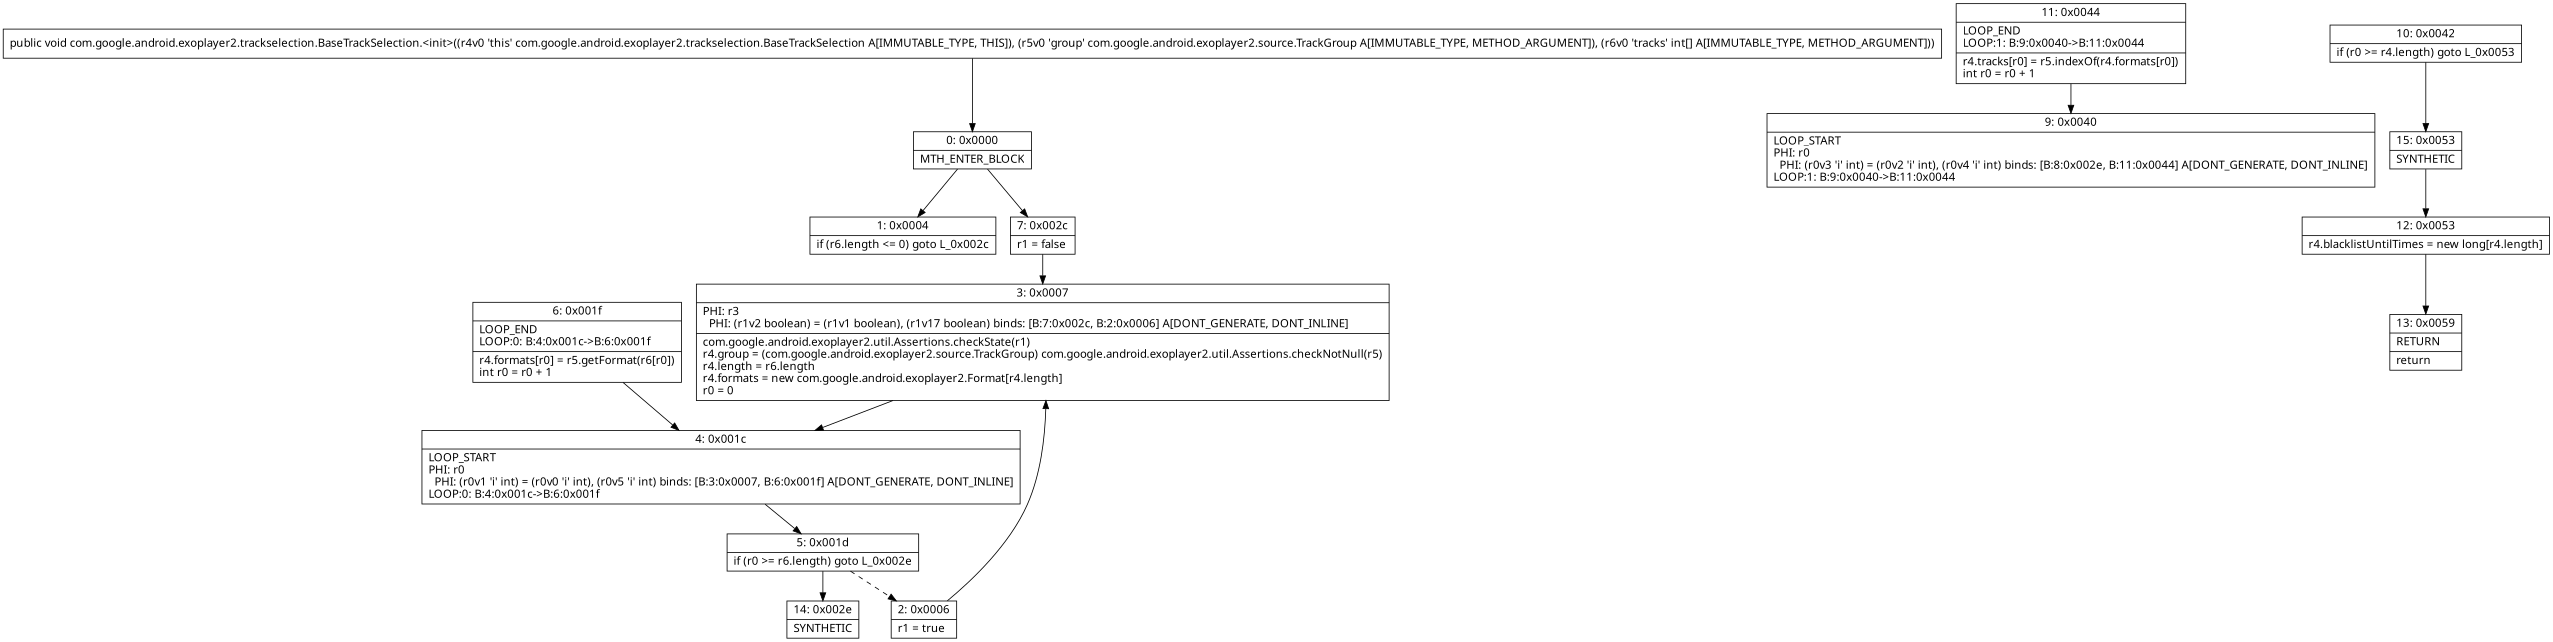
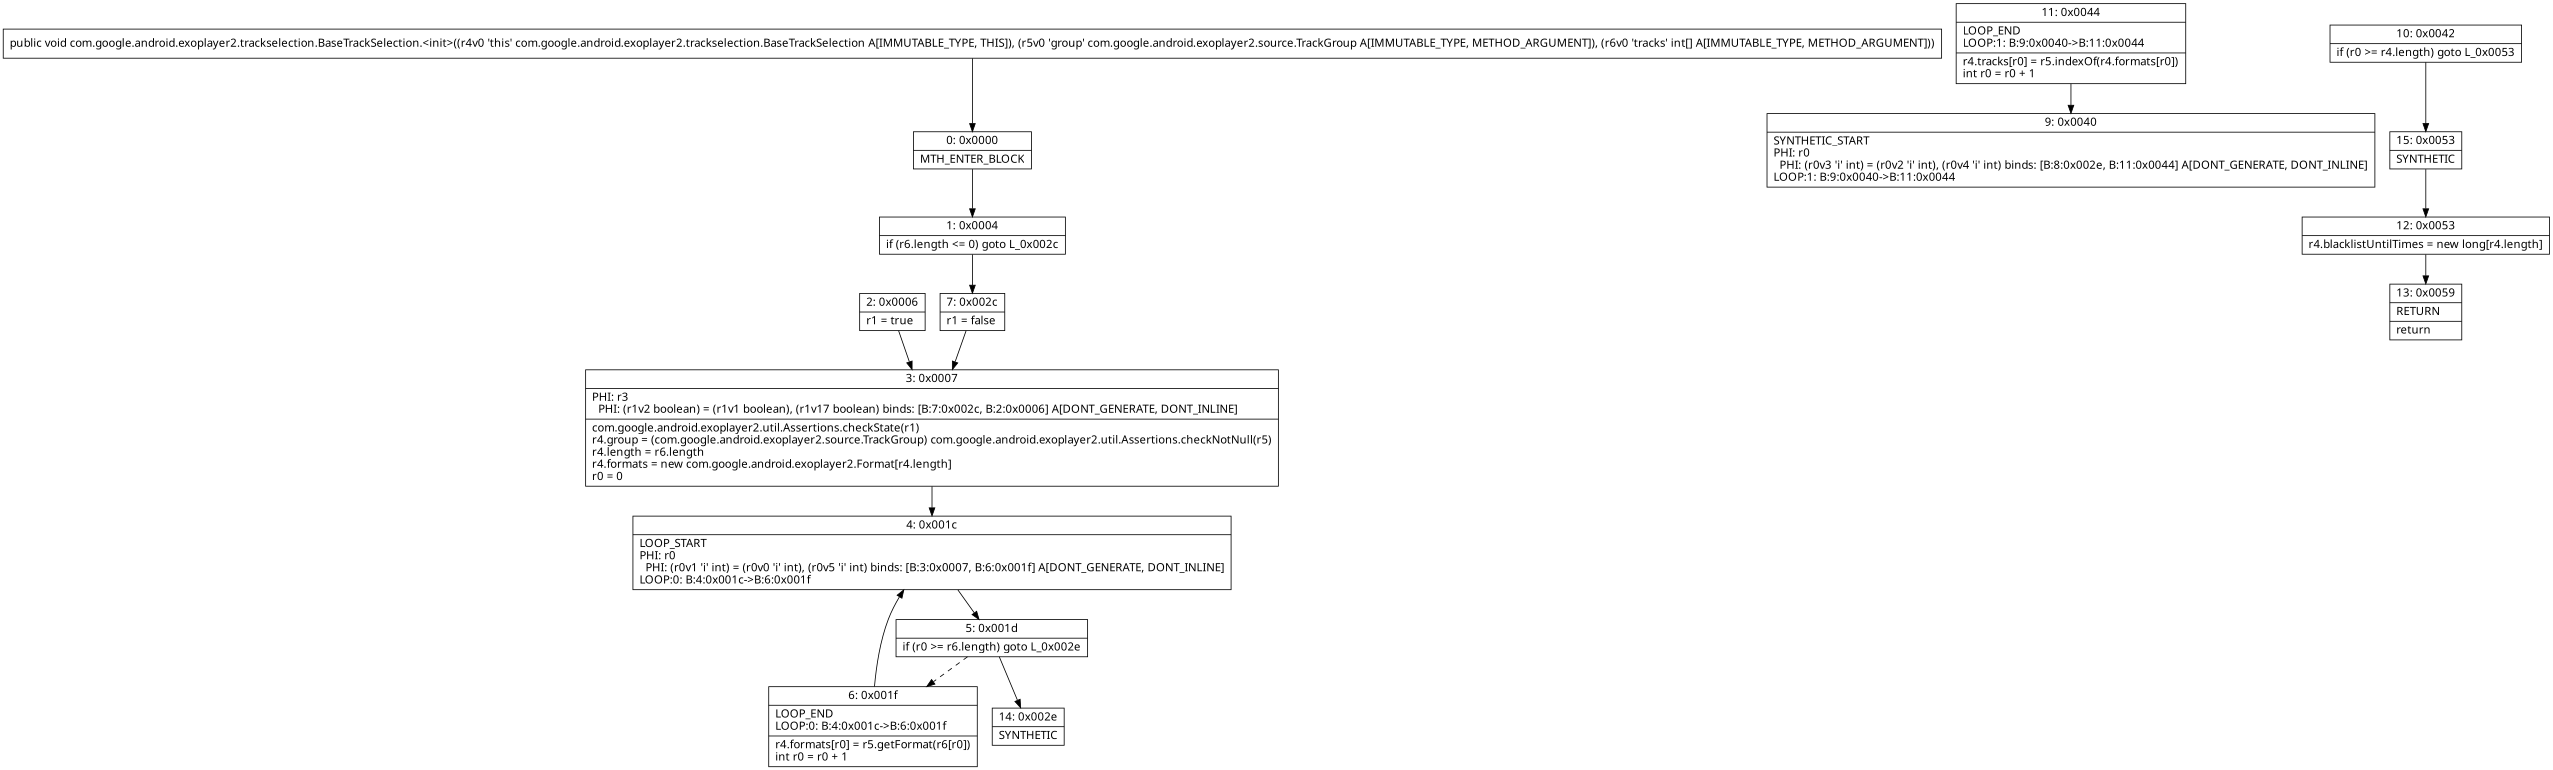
(1807, 141) -> (1822, 141)
(1005, 190) -> (972, 270)
(870, 584) -> (950, 669)
